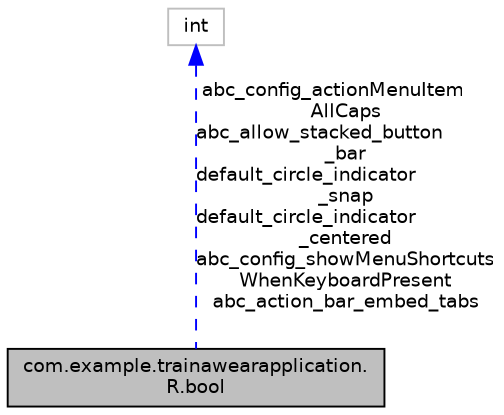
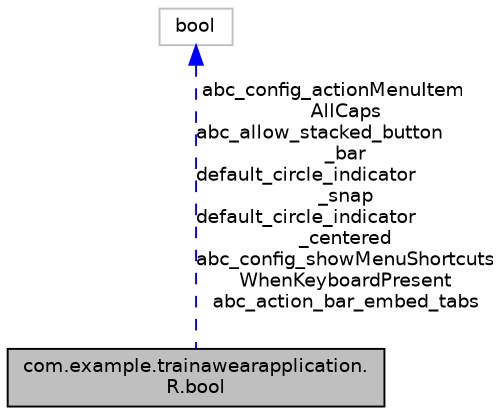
(196, 27) -> (196, 27)
